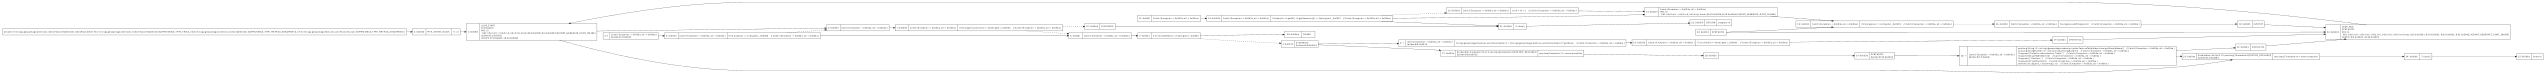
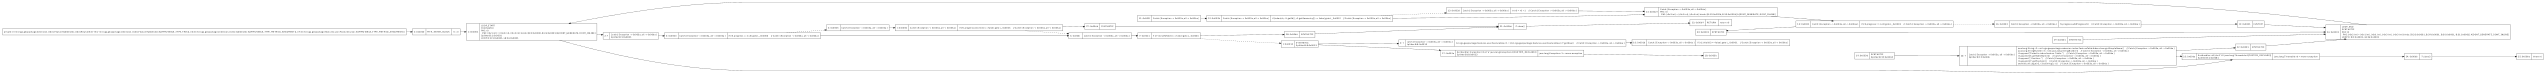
(1724, 23) -> (1725, 23)
(1439, 24) -> (1406, 30)
(1073, 27) -> (1073, 27)
(711, 30) -> (599, 35)
(1779, 30) -> (1762, 29)
(1307, 34) -> (1307, 34)
(1920, 41) -> none
(1786, 56) -> none
